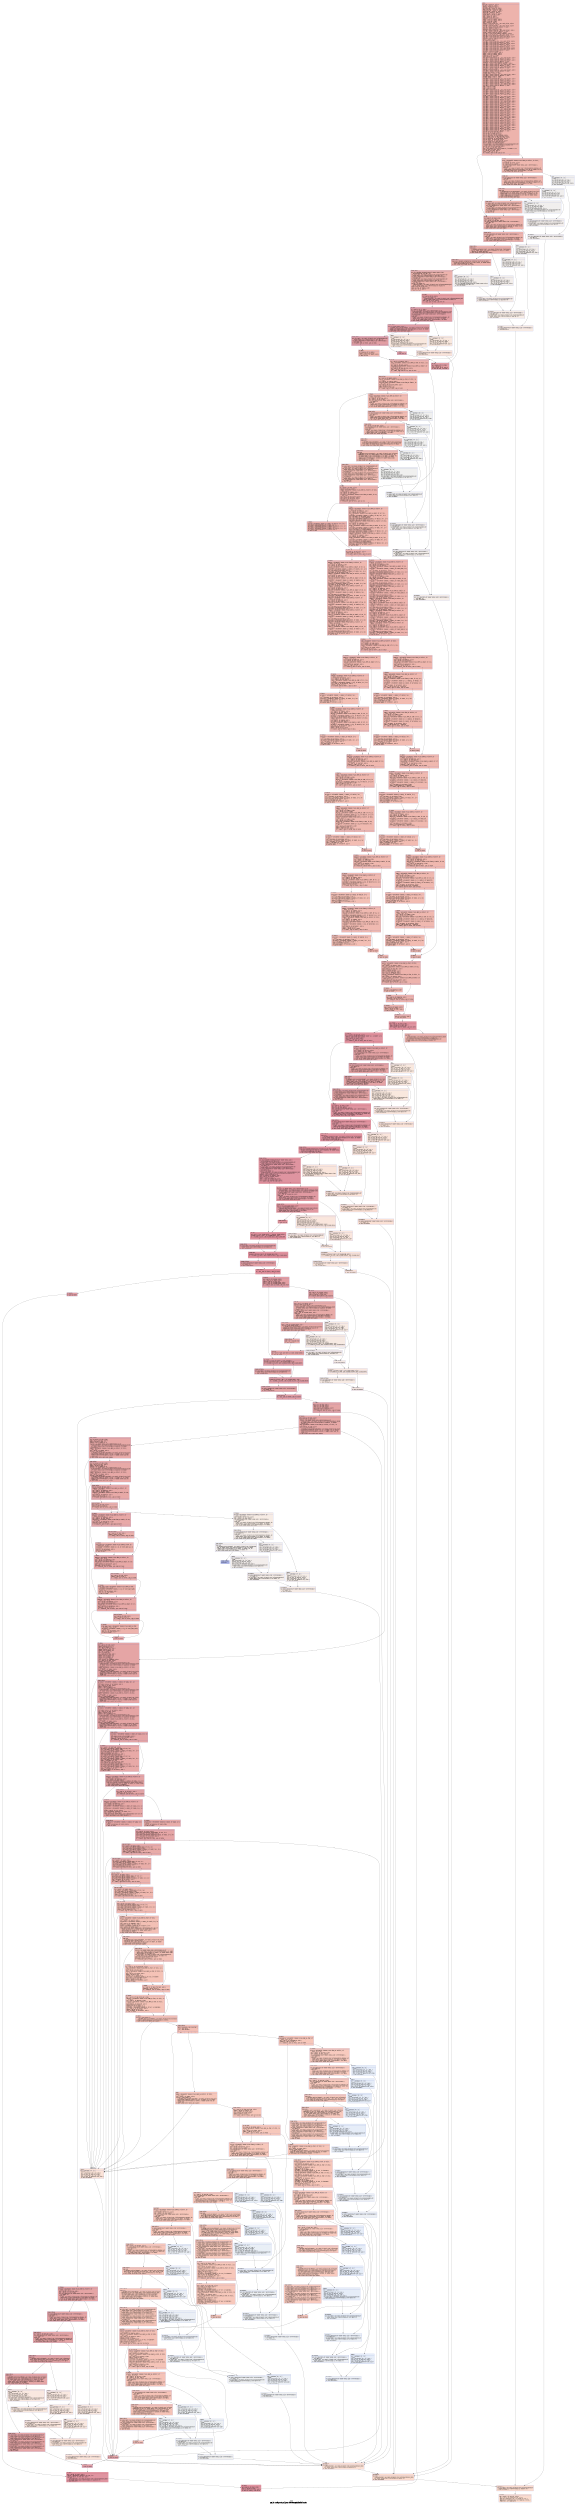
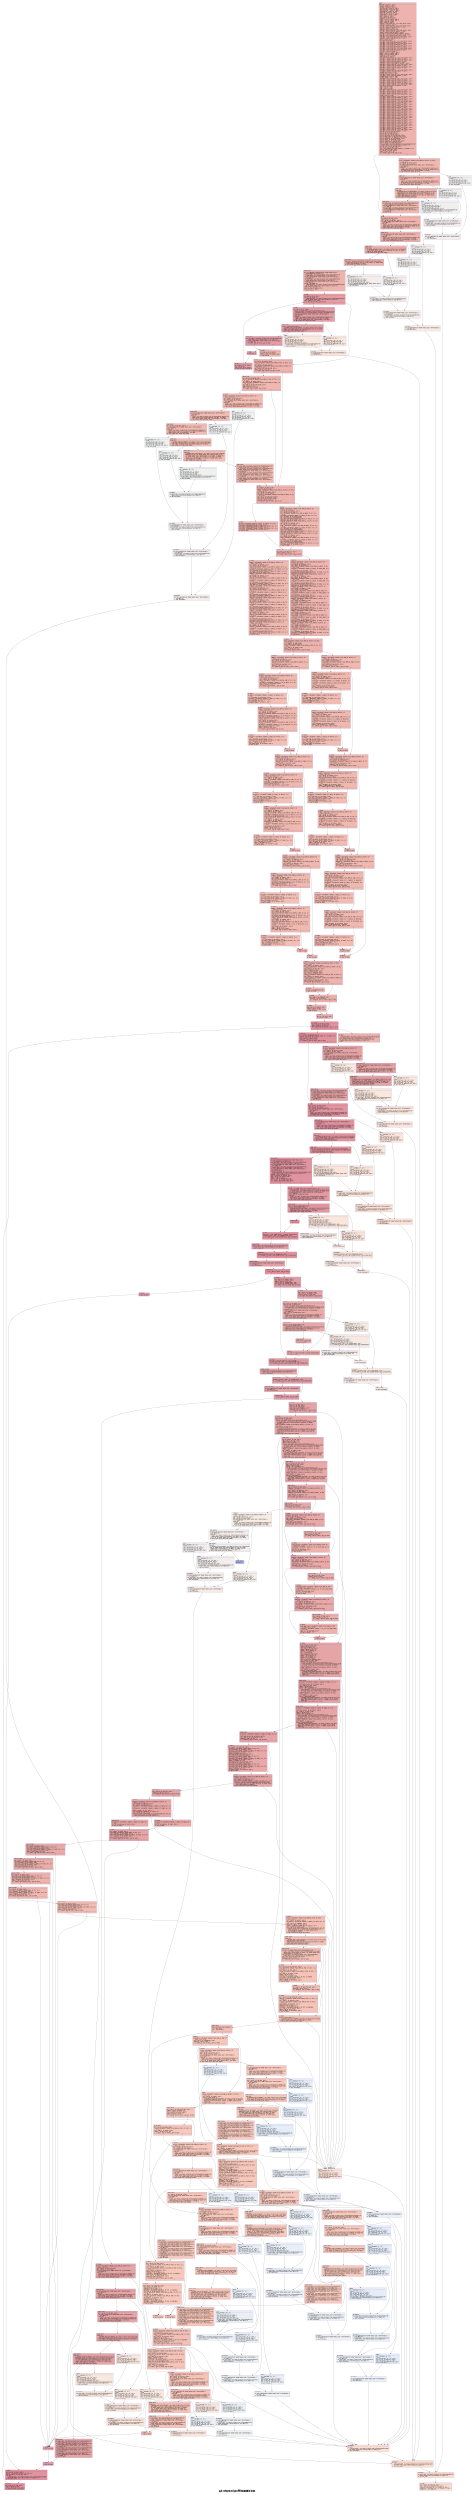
(177, 2424) -> none
